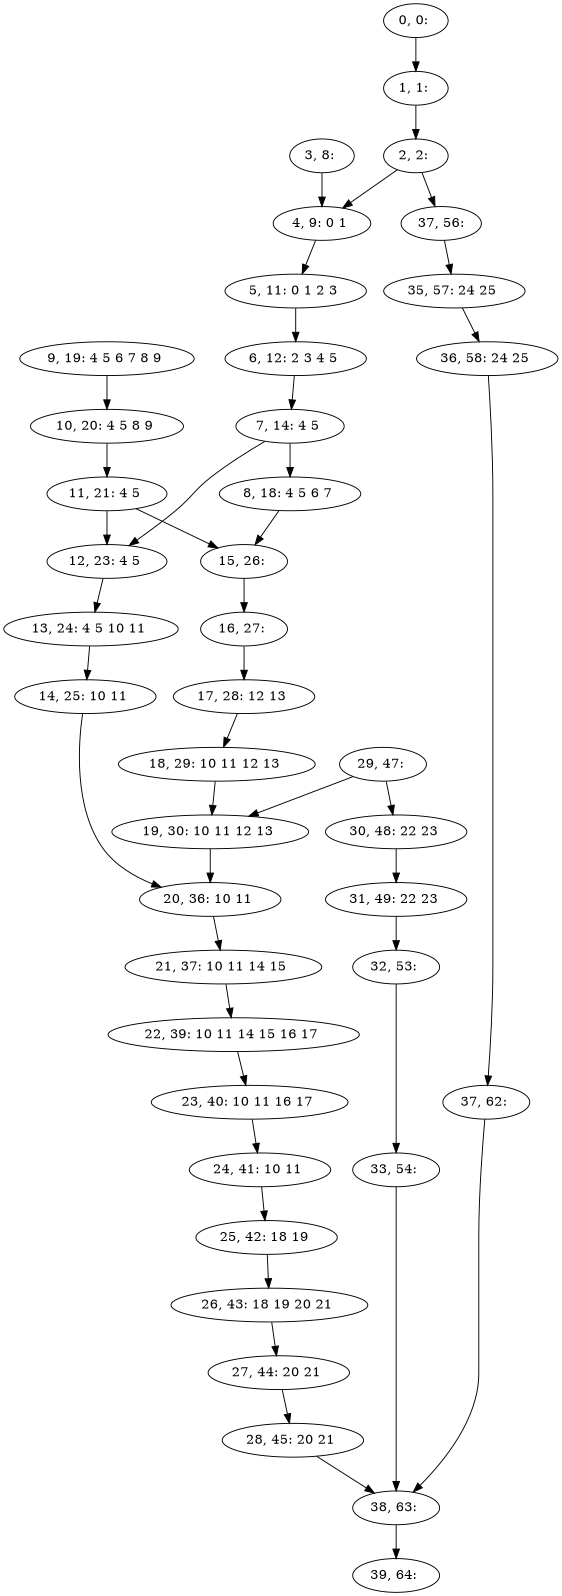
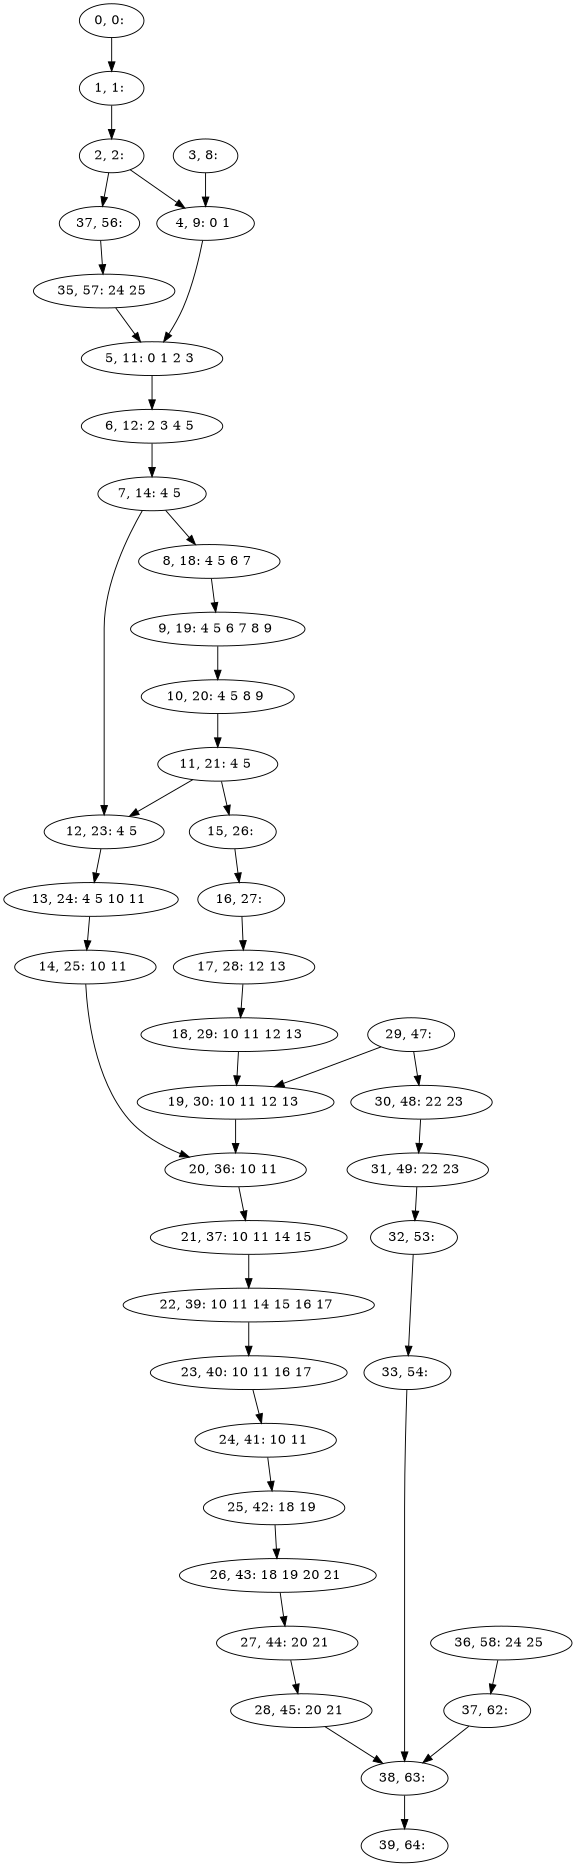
(469, 320) -> (125, 321)
(270, 524) -> (213, 591)
